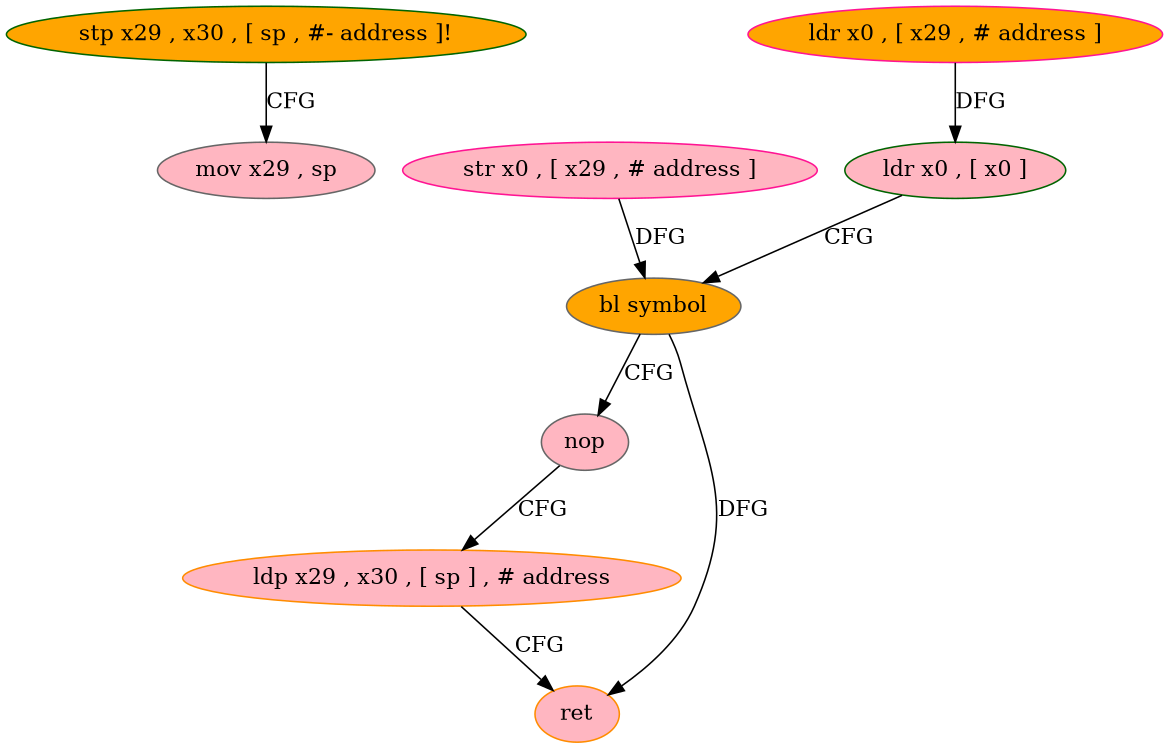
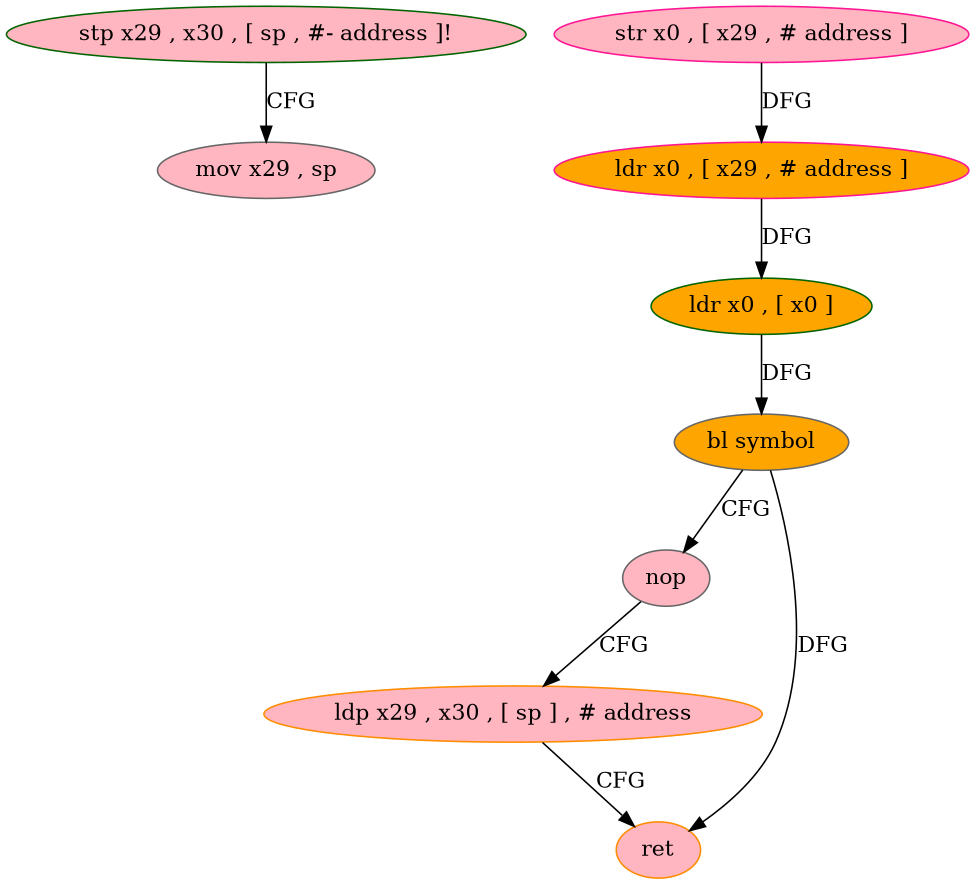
(266, 34) -> (266, 34)
(955, 170) -> (762, 306)
(629, 231) -> (762, 95)
(849, 238) -> (787, 374)
